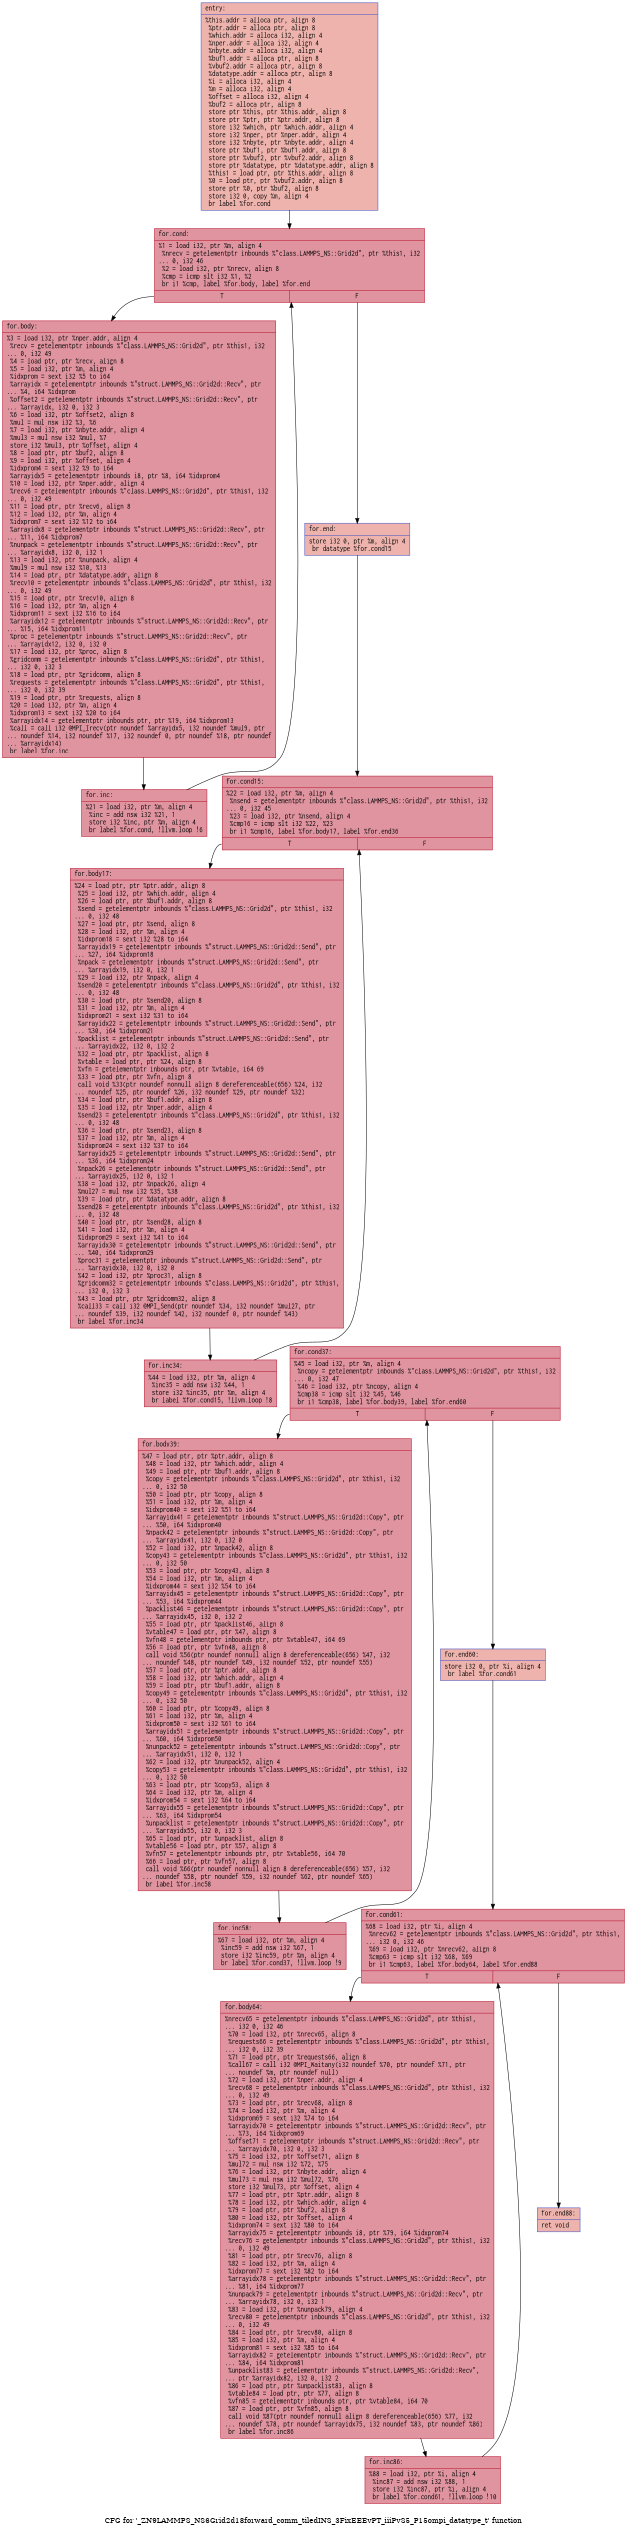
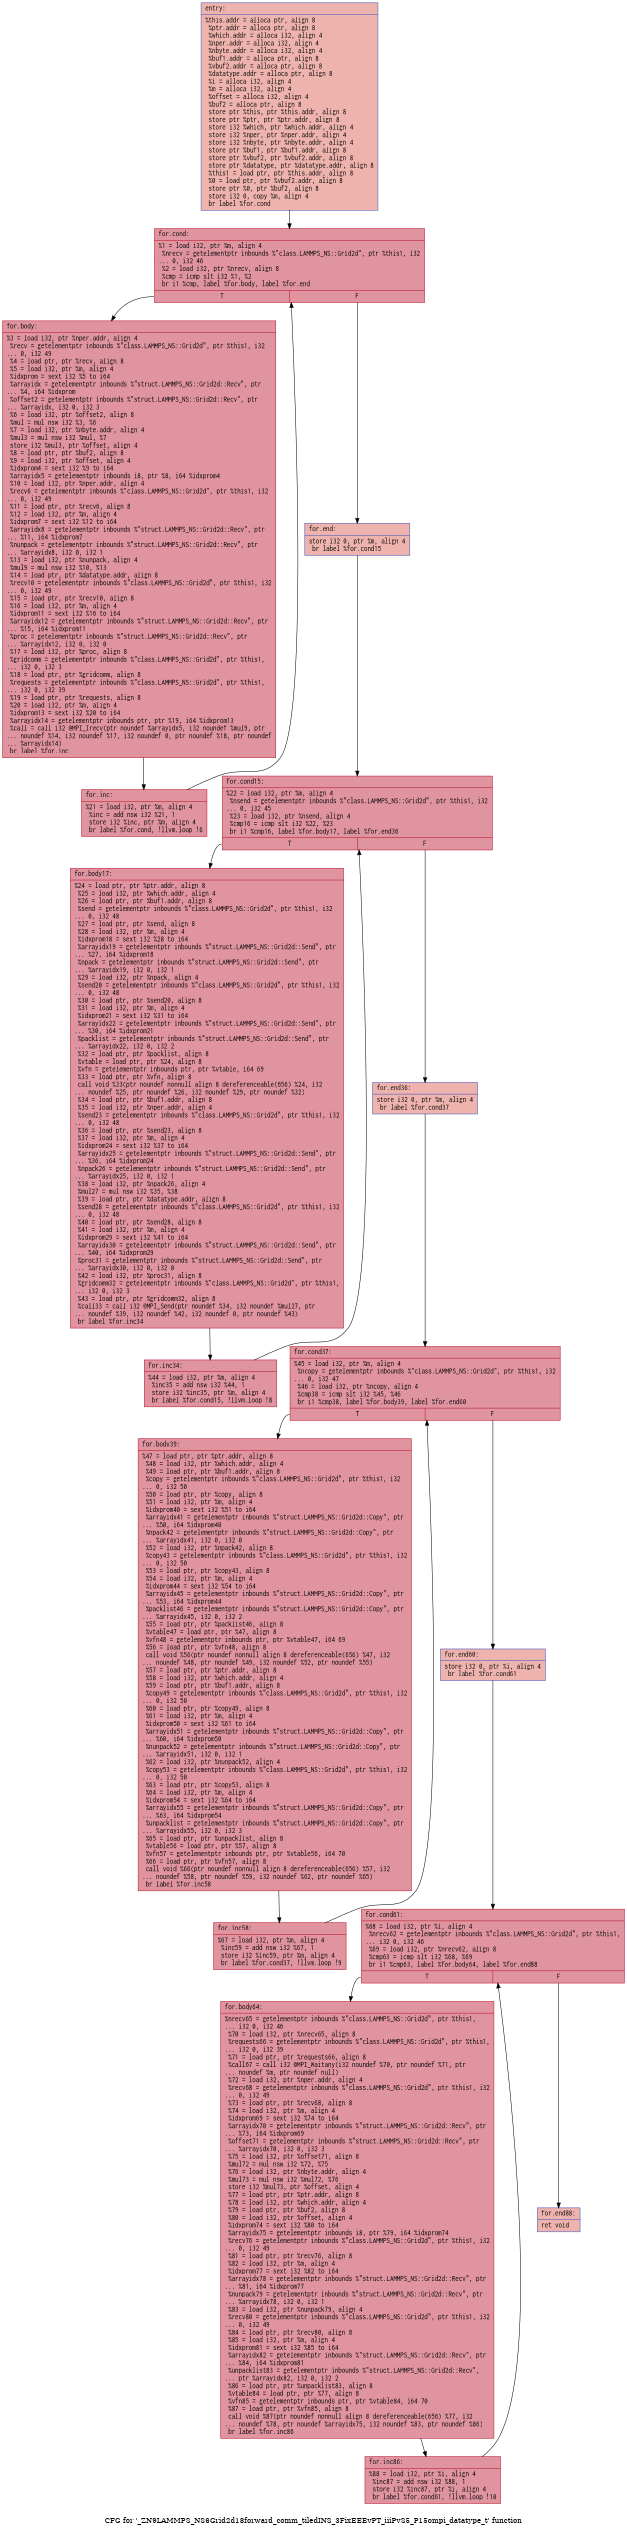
(350, 549) -> (345, 549)
none -> (425, 1098)
